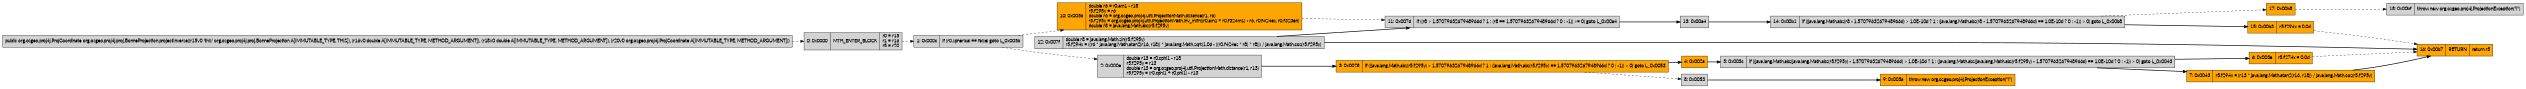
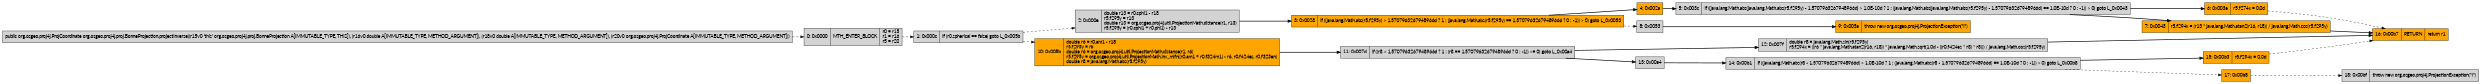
(1342, 19) -> (1308, 52)
(1342, 32) -> (1665, 49)
(2481, 50) -> (2437, 34)
